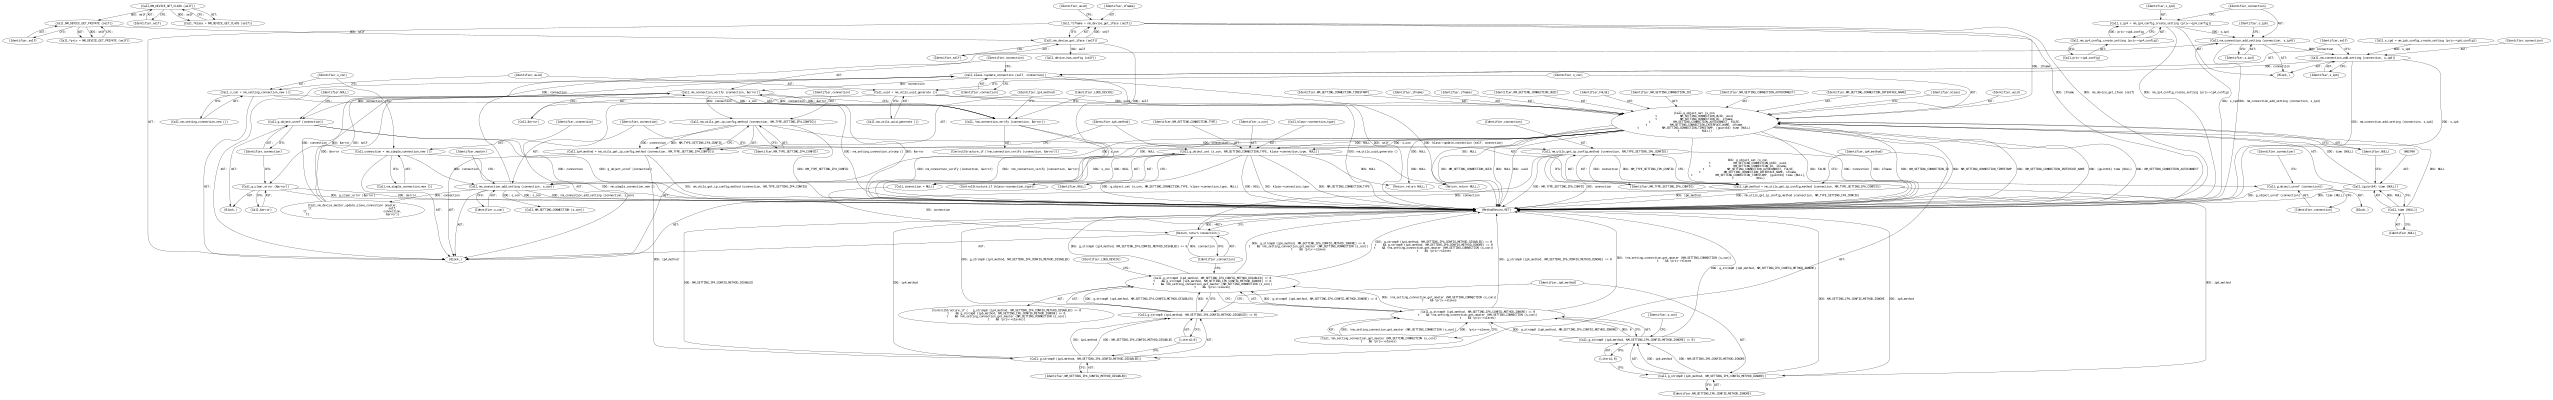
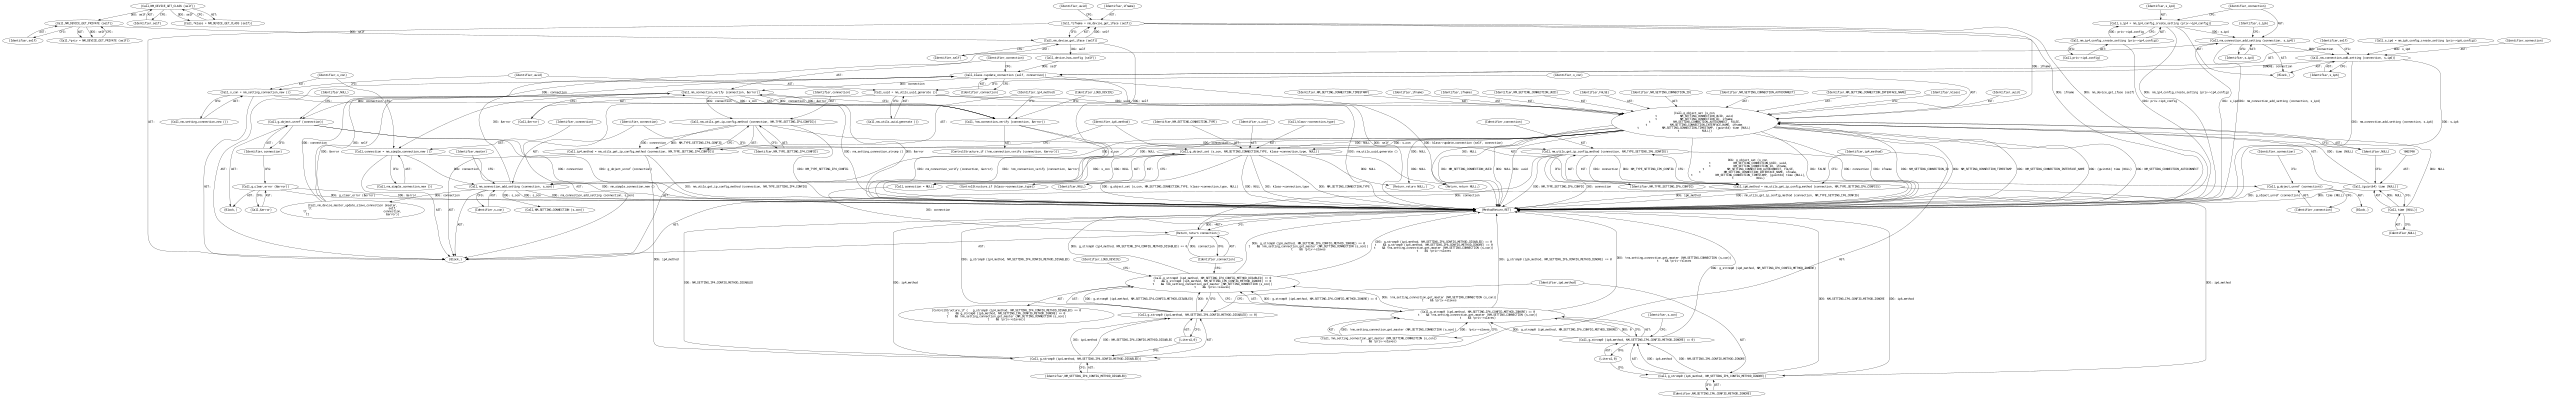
none -> (1039, 66)
(2277, 67) -> (2277, 67)
(374, 110) -> (530, 100)
none -> (1957, 205)
